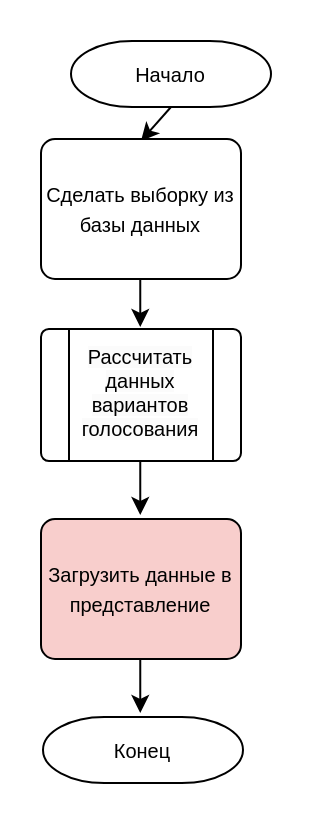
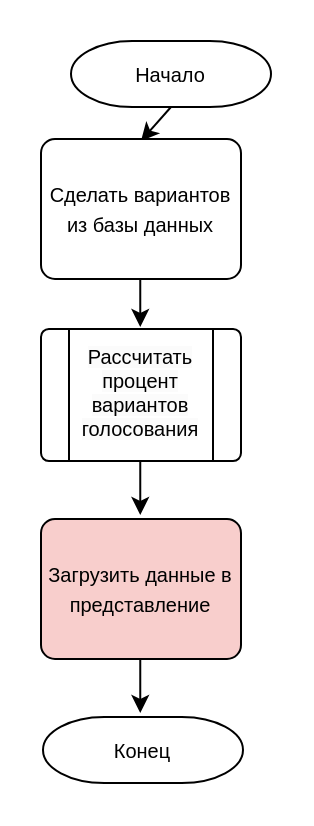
(141, 209) -> (141, 209)
(141, 383) -> (141, 383)
